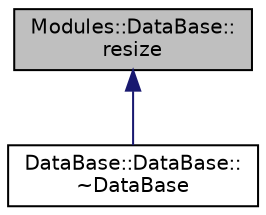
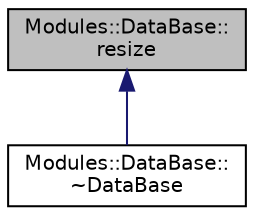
(133, 176) -> (127, 176)
